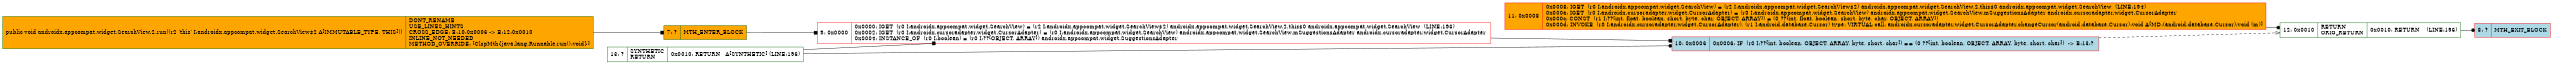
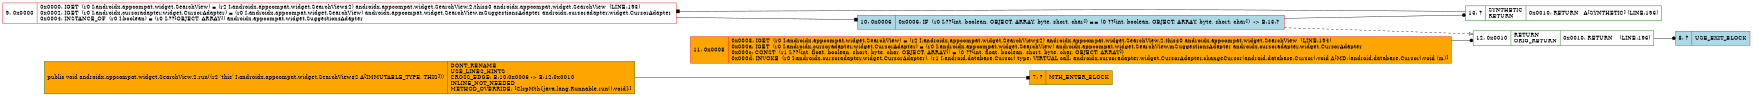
(2521, 30) -> (1721, 38)
(780, 33) -> none
(1236, 50) -> (1373, 17)
